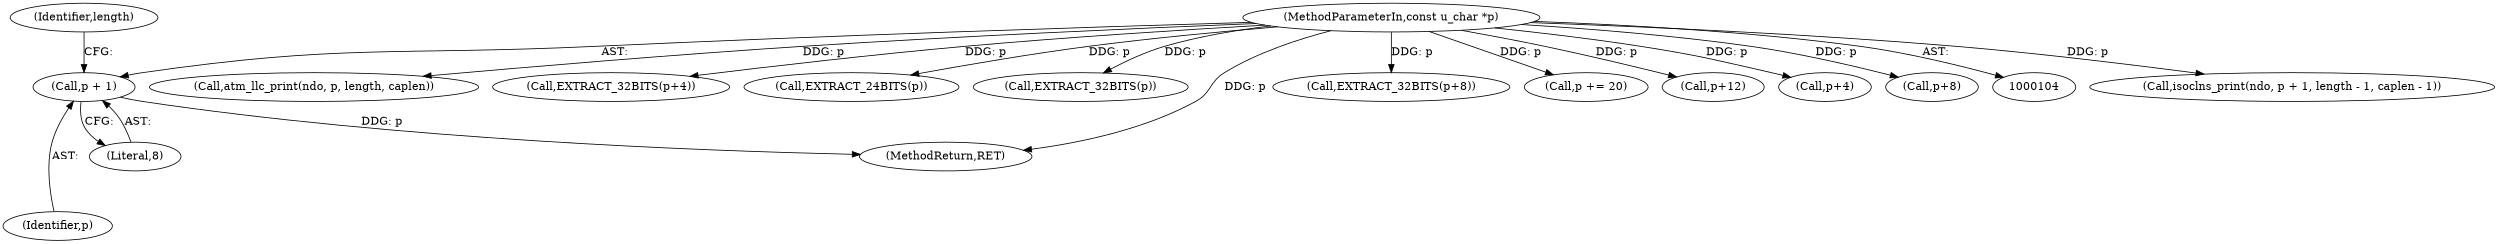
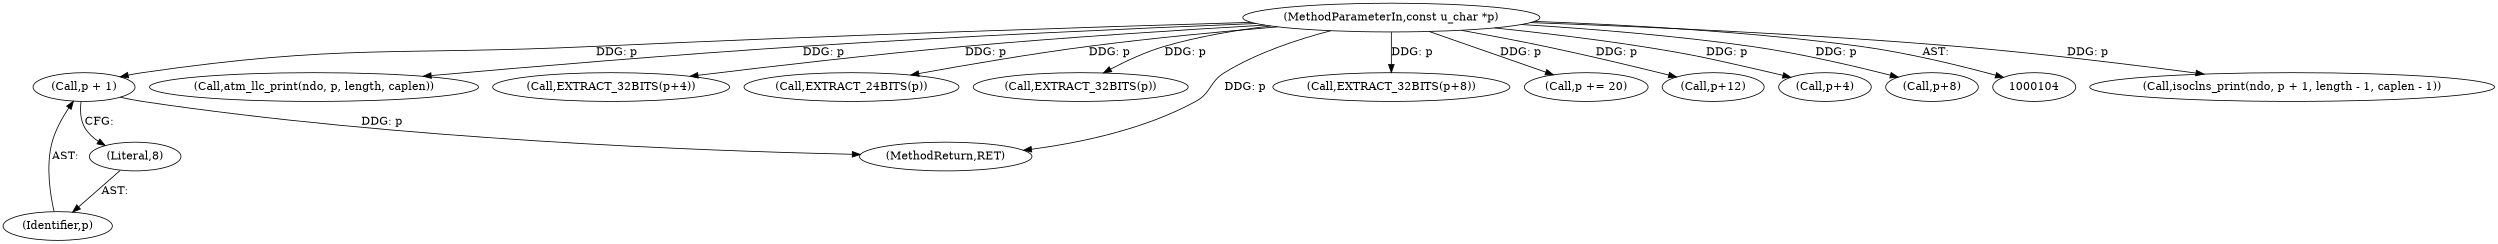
(84, 18) -> none
(617, 52) -> (617, 52)
(122, 123) -> (99, 189)
